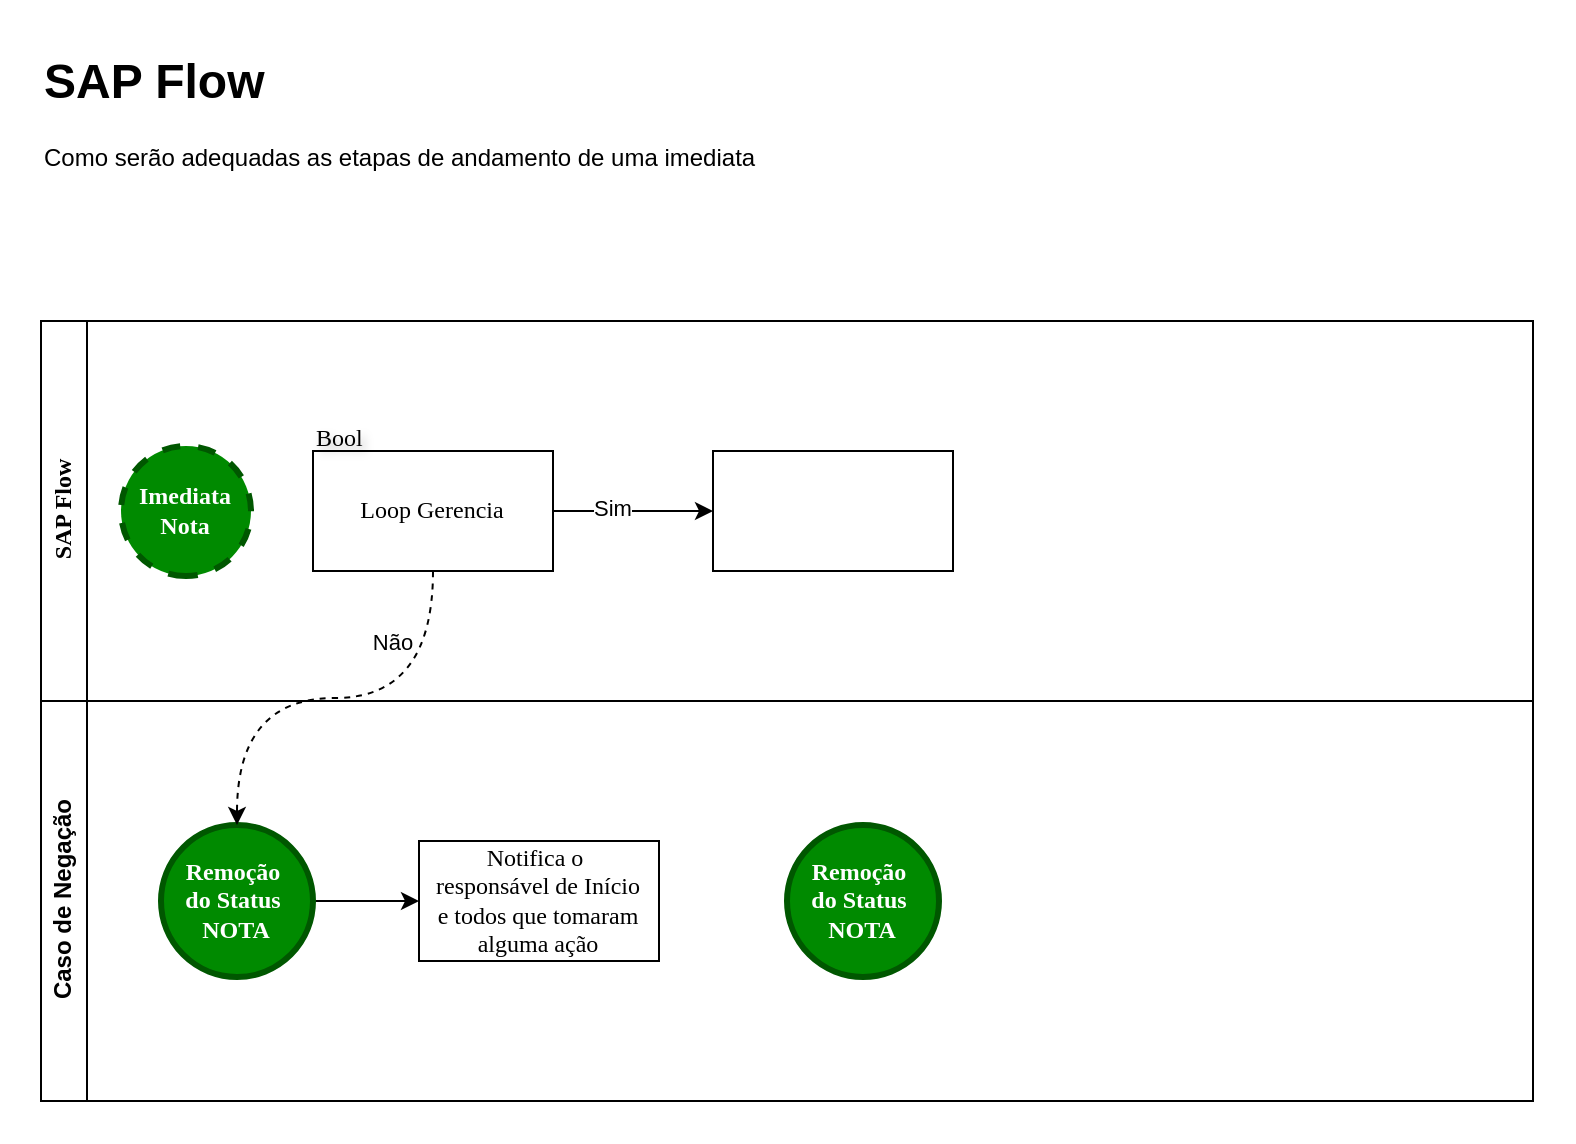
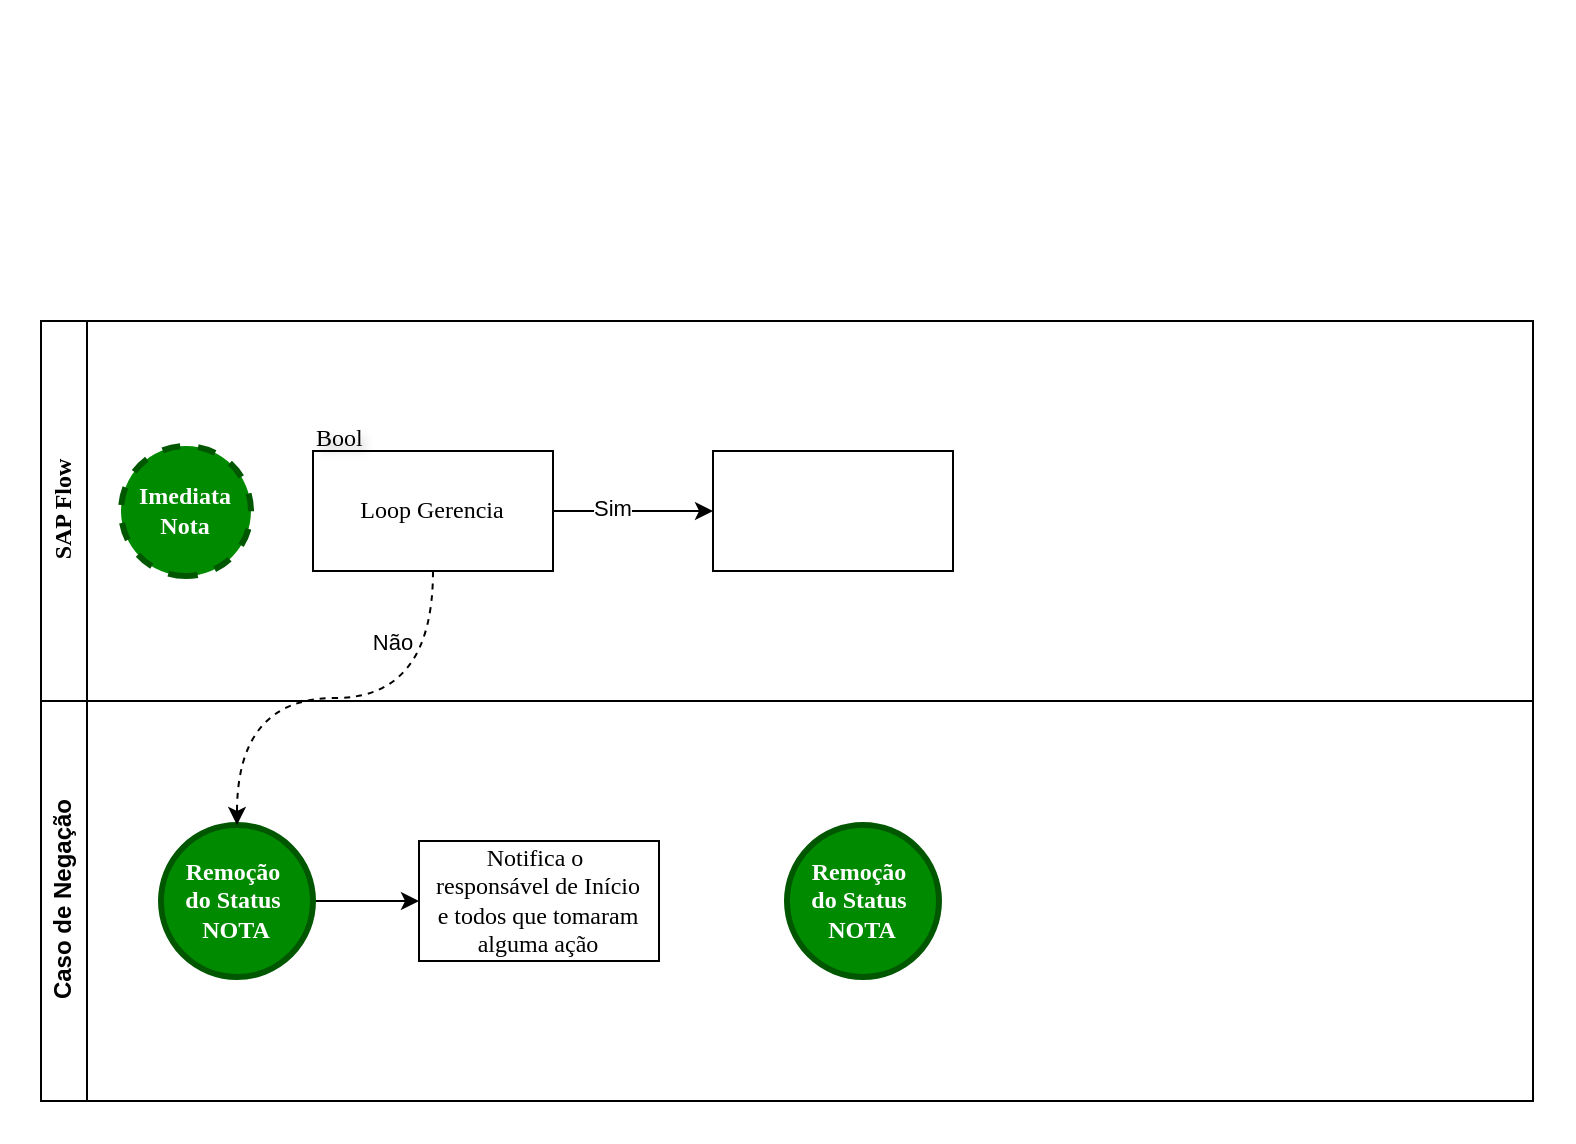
(460, 161) -> none
